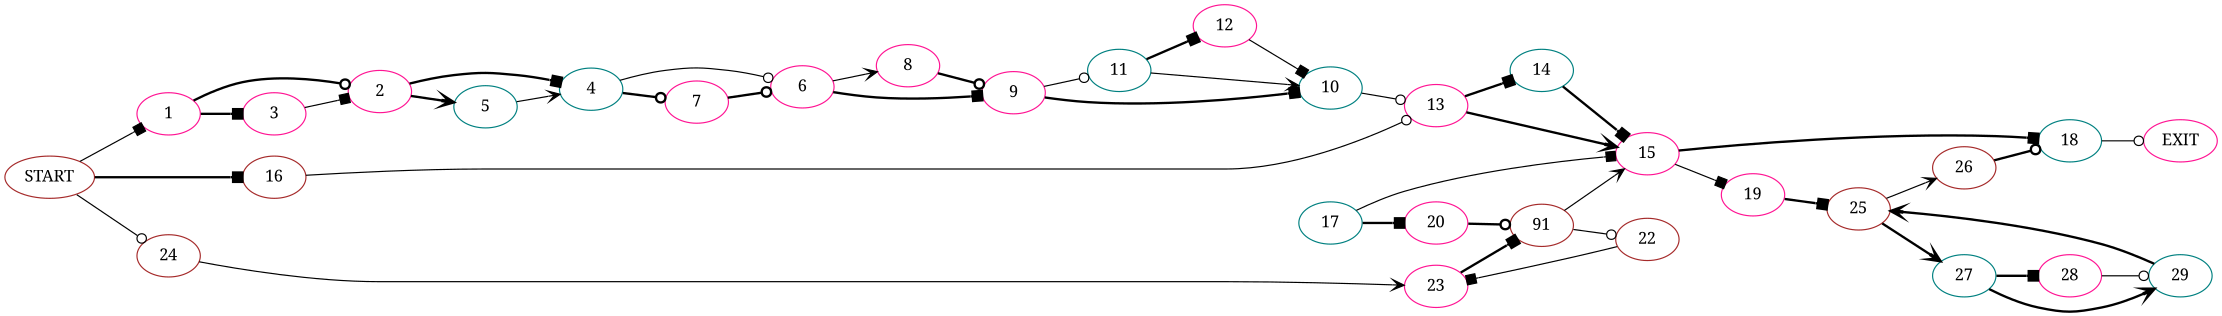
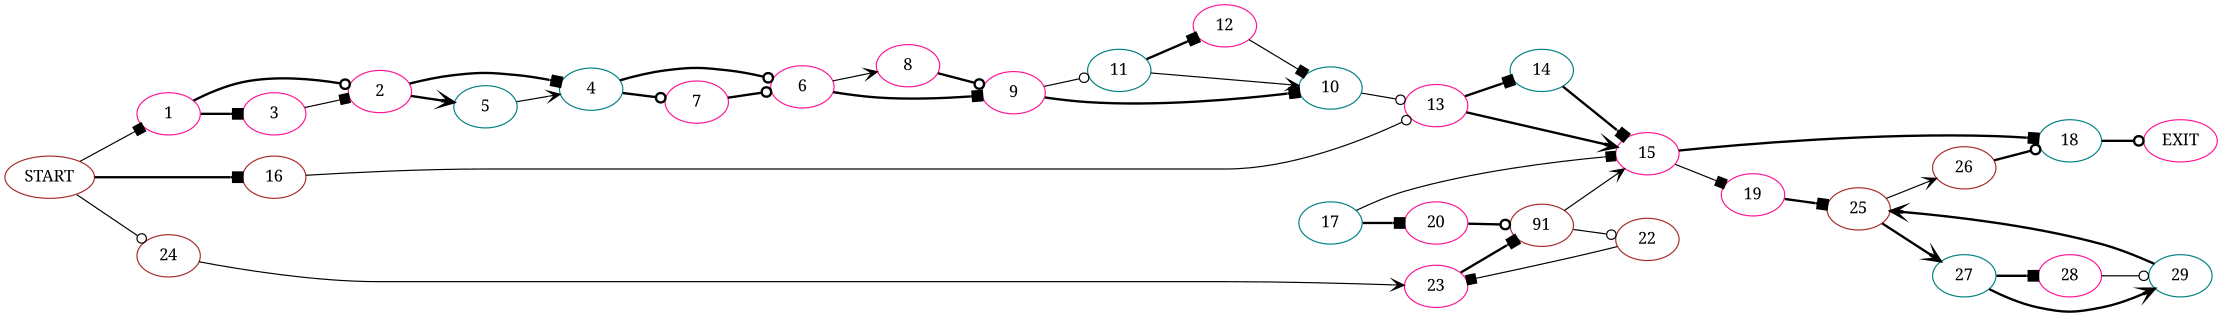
(691, 68) -> (691, 68)
(2118, 141) -> (2118, 141)
